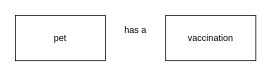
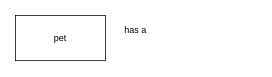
(210, 38) -> none
